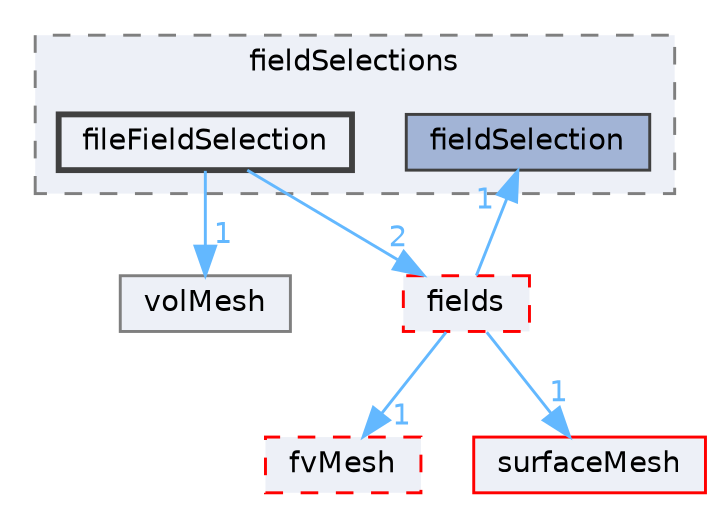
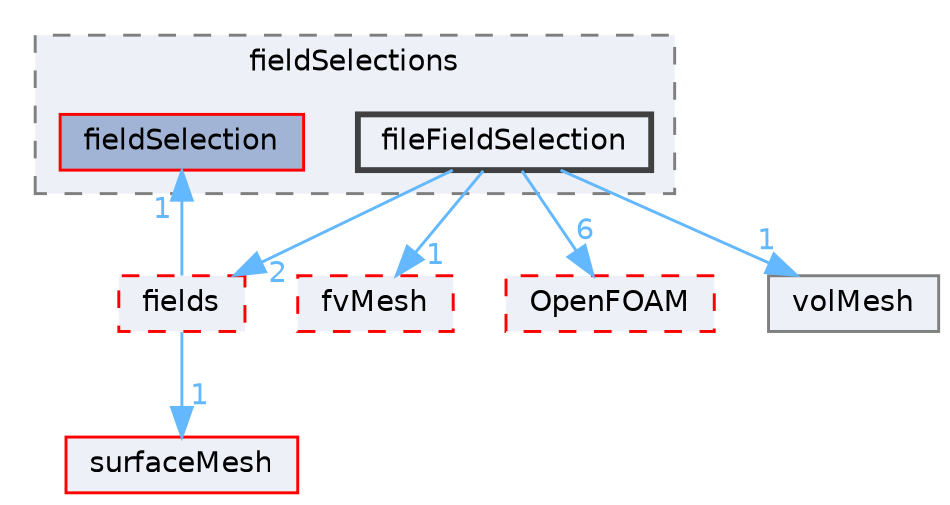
(528, 142) -> (182, 142)
none -> (610, 304)
(414, 373) -> (449, 212)
